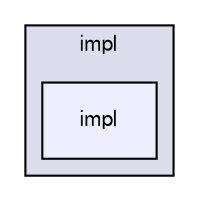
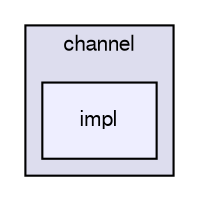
(99, 46) -> (99, 46)
